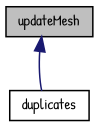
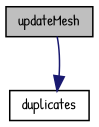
(39, 71) -> (59, 56)
